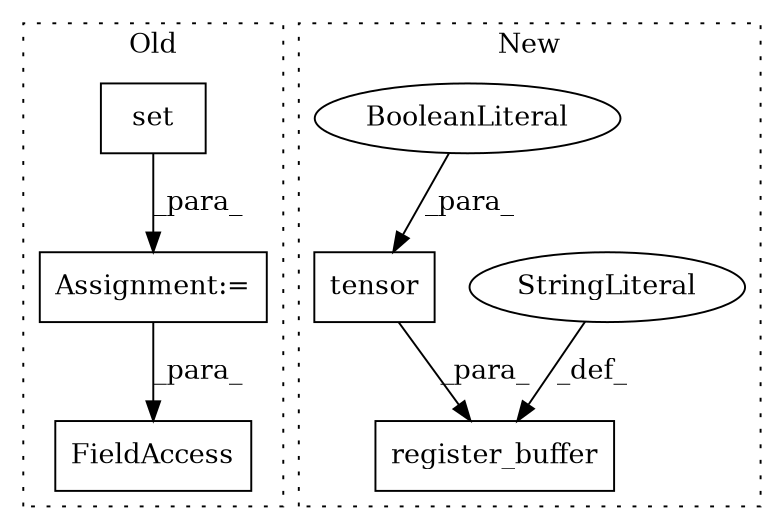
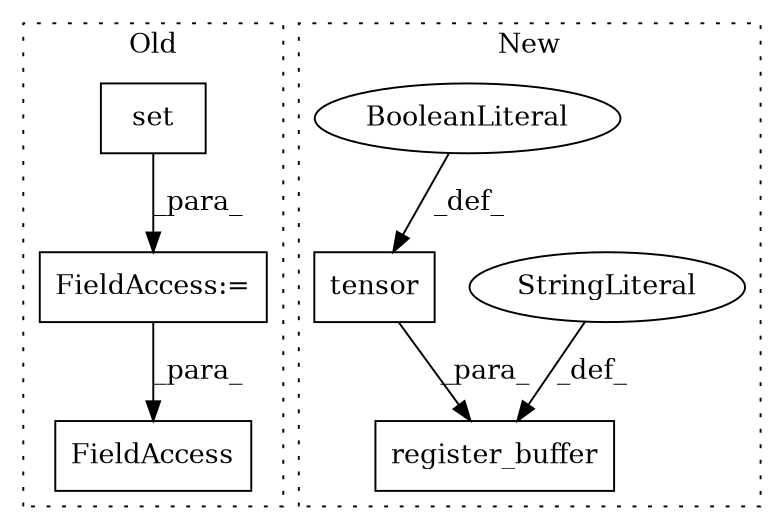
(470, 203) -> (470, 203)
(153, 287) -> (153, 287)
